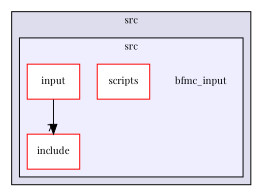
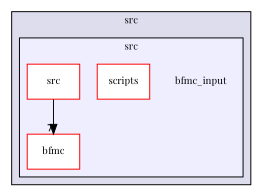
(53, 82) -> (53, 82)
(53, 152) -> (53, 152)
